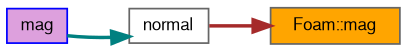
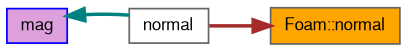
(335, 26) -> (335, 26)
(89, 37) -> (107, 14)
